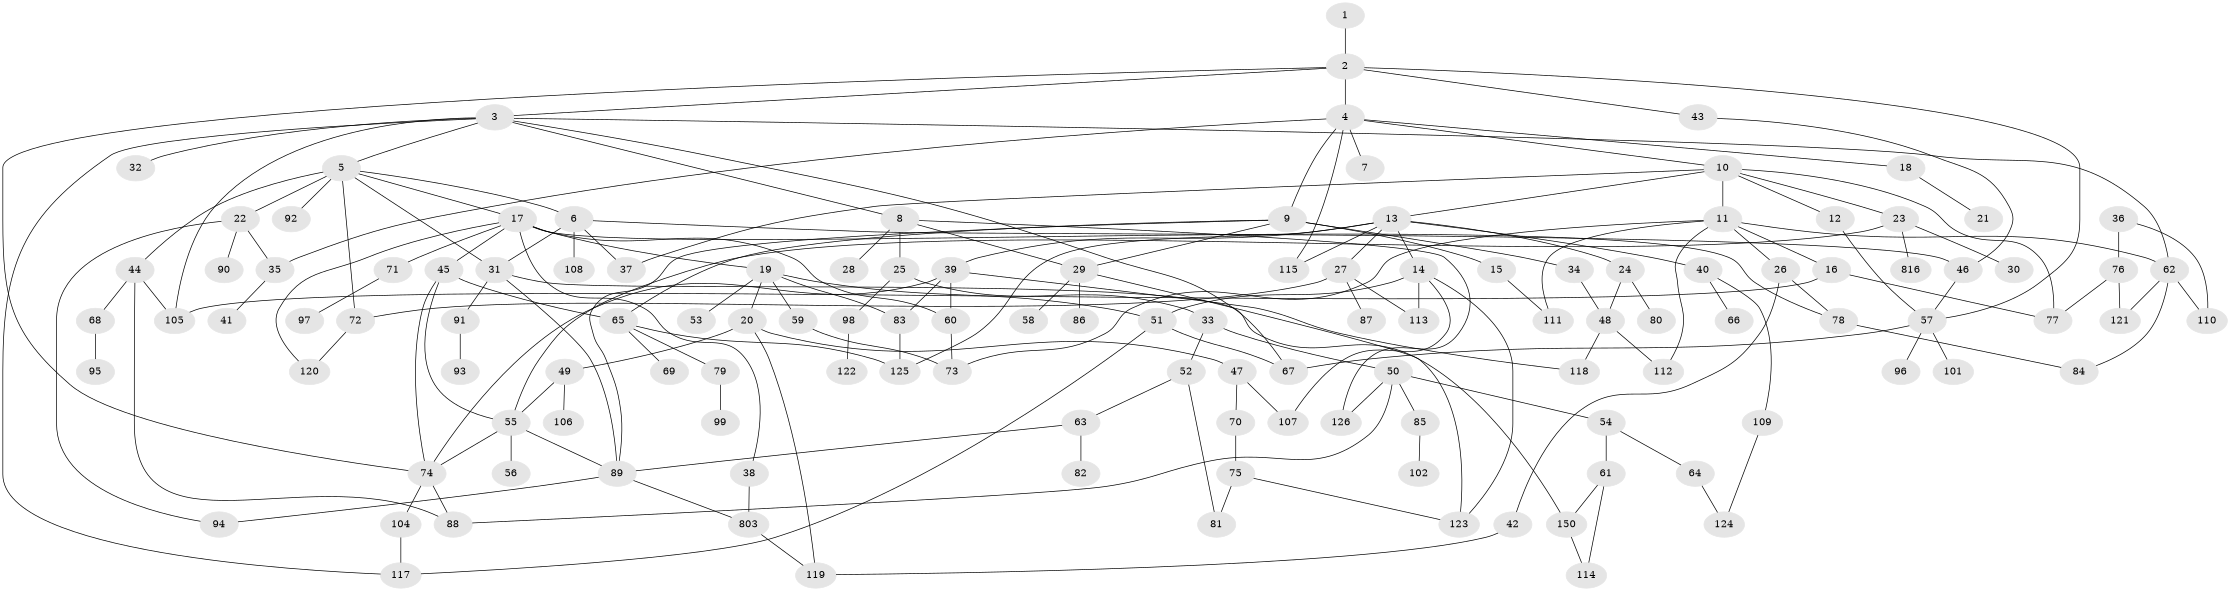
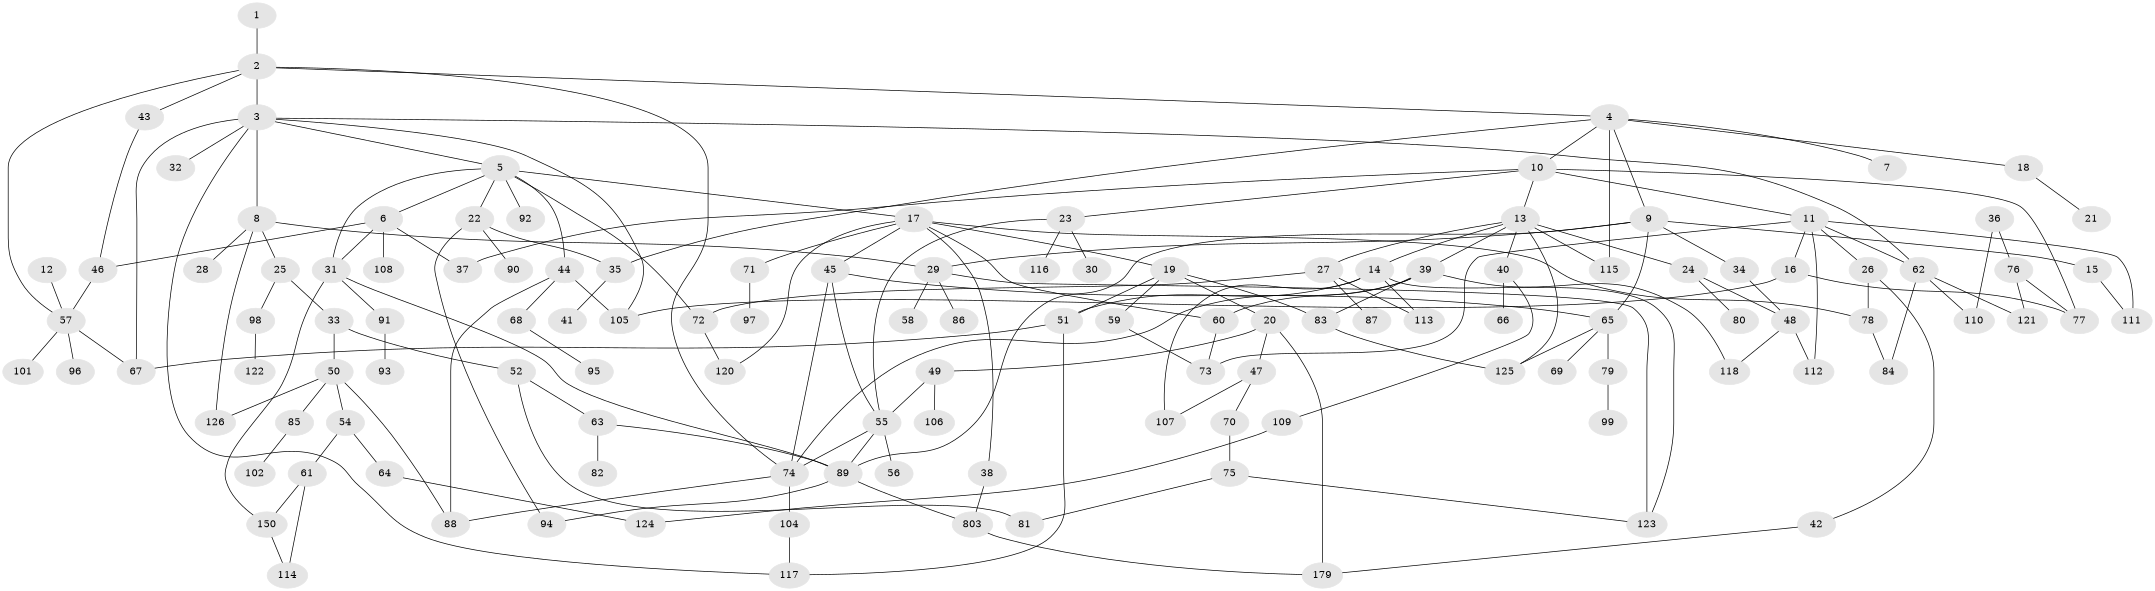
(1779, 194) -> none
(1911, 270) -> (1040, 270)
(696, 321) -> none
(816, 575) -> (1322, 575)
